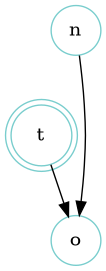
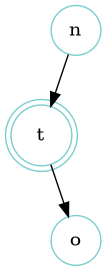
(85, 129) -> (62, 74)
